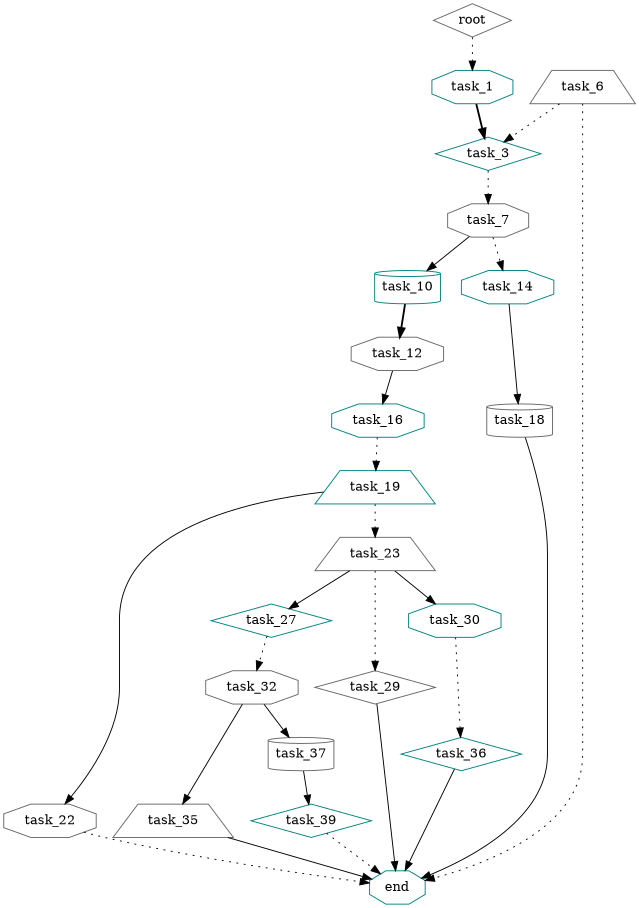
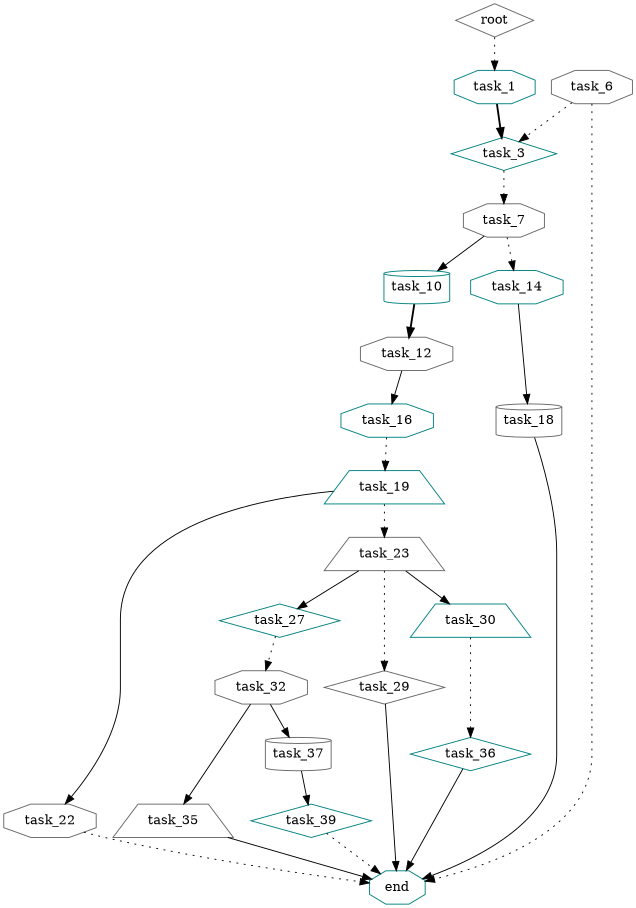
(583, 87) -> (592, 87)
(455, 621) -> (471, 621)
